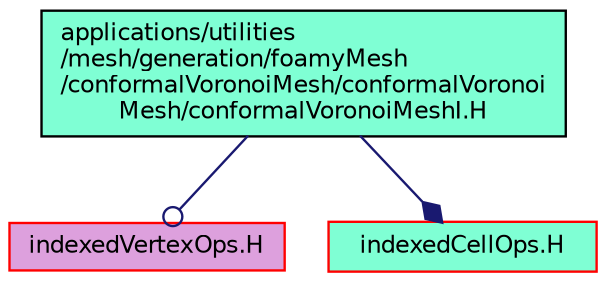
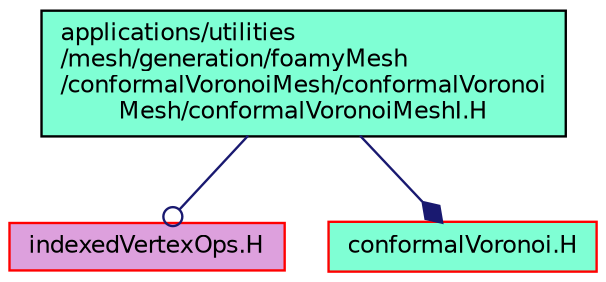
(463, 247) -> (463, 247)
